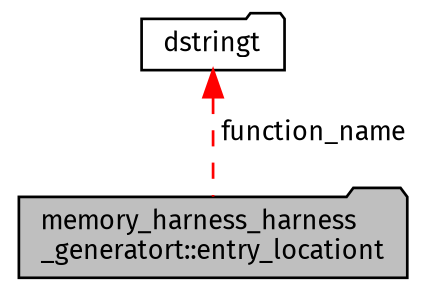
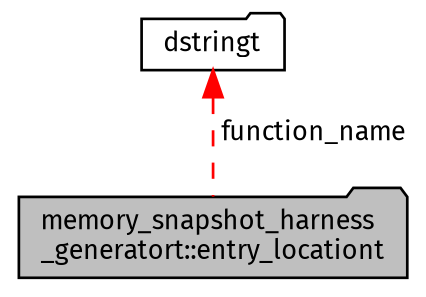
(213, 237) -> (213, 237)
